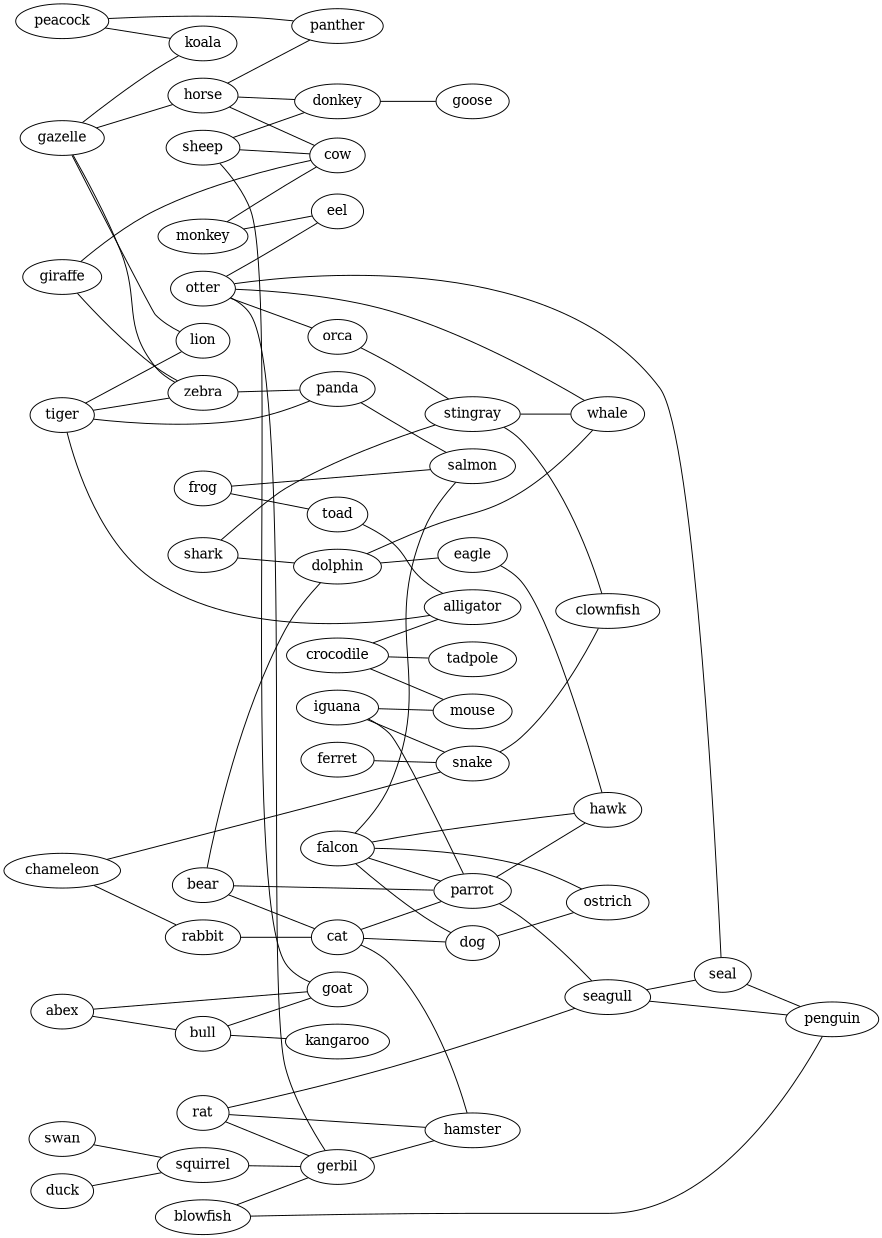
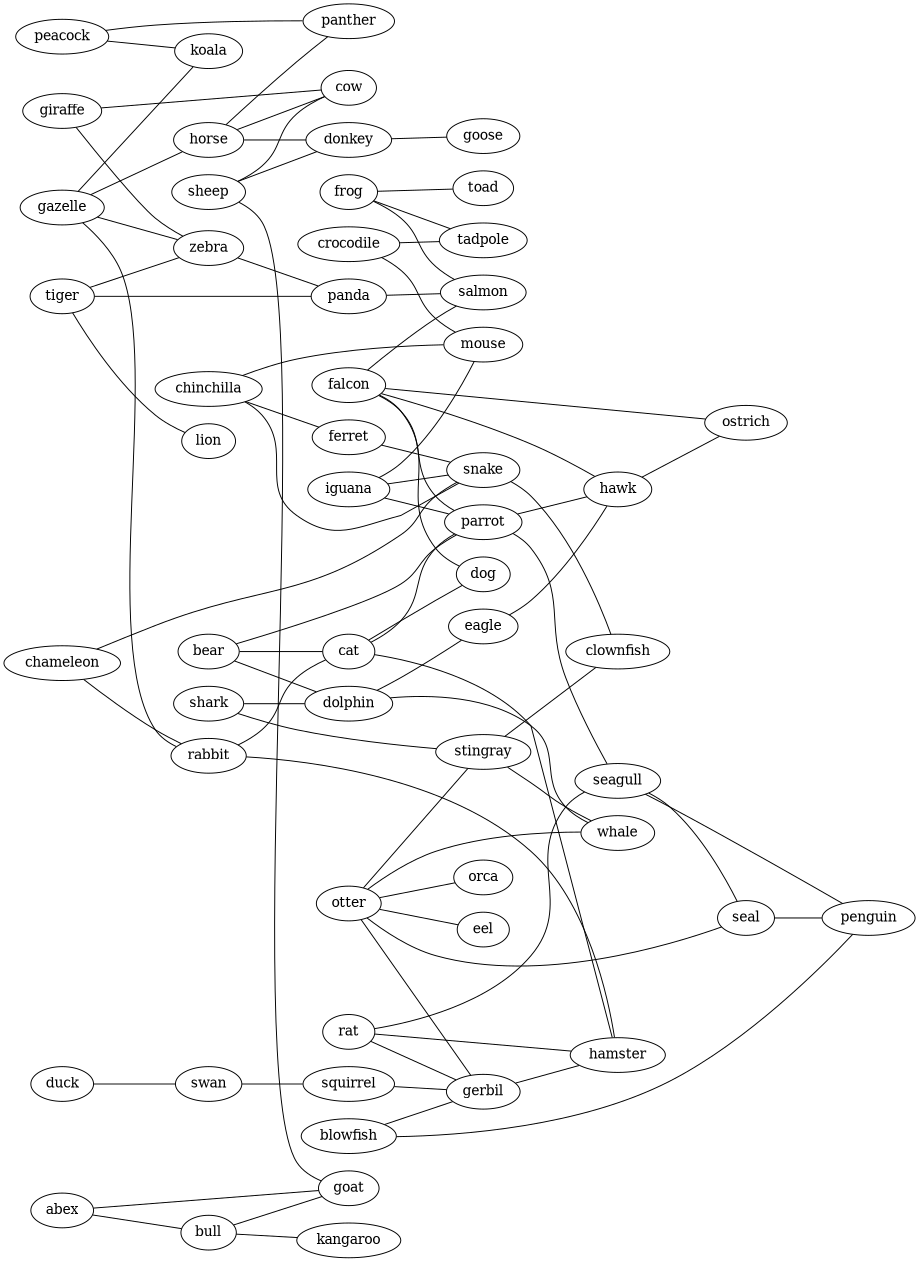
none -> (412, 215)
(203, 236) -> none
(135, 276) -> (132, 484)
(405, 372) -> (416, 828)
none -> (209, 389)
(473, 607) -> none
none -> (491, 823)
(539, 923) -> (681, 457)
(127, 1179) -> (135, 1084)
